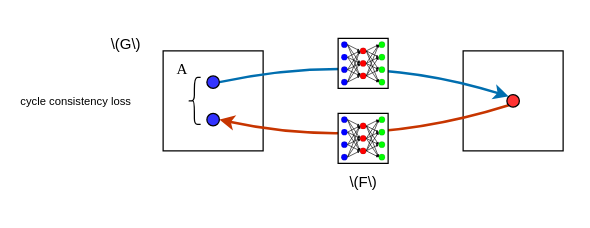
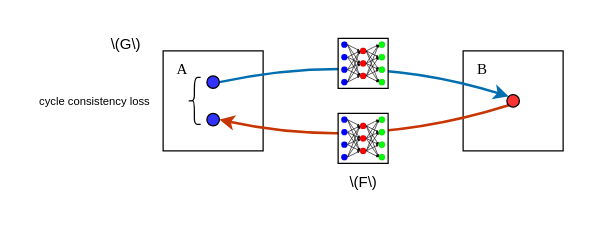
none -> (482, 69)
(76, 101) -> (94, 101)
